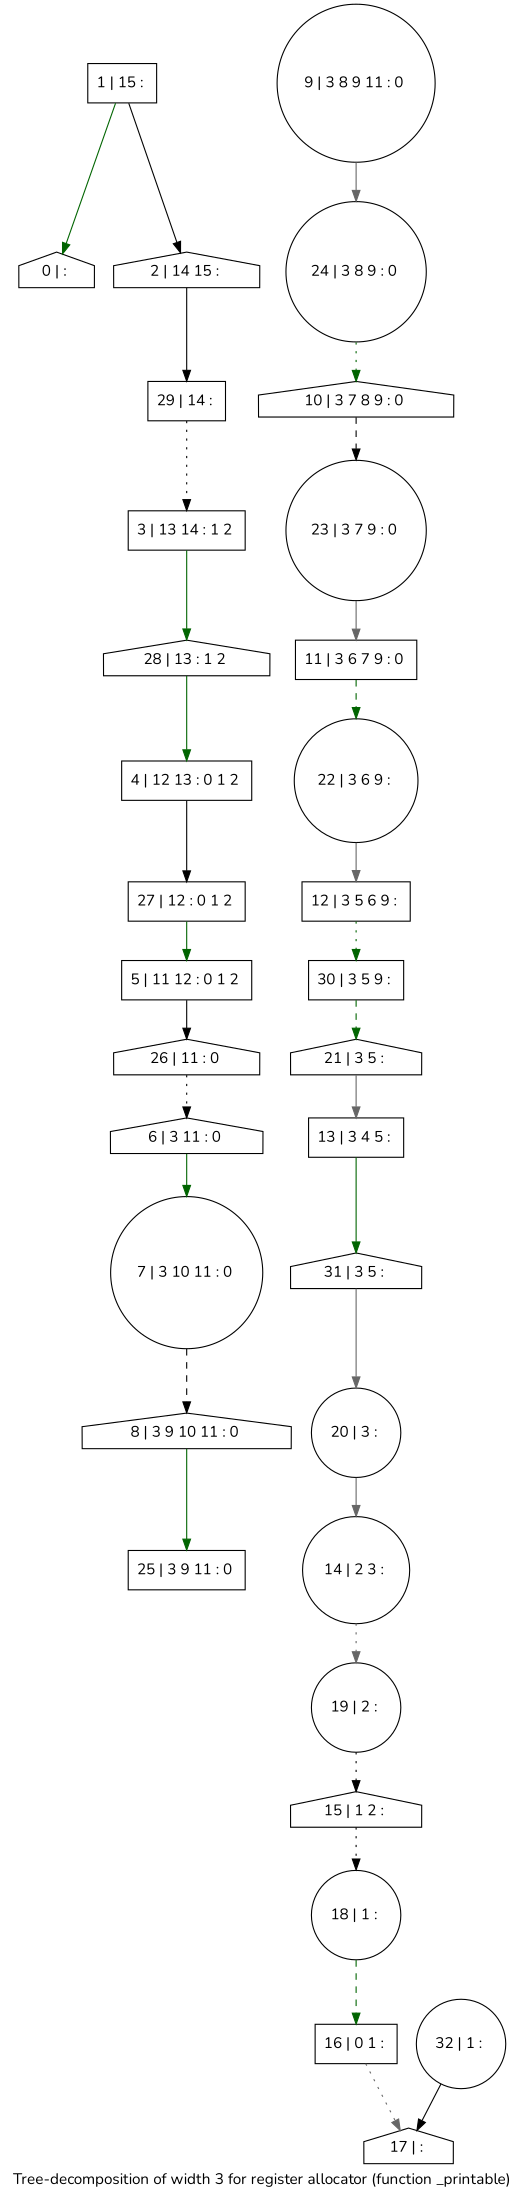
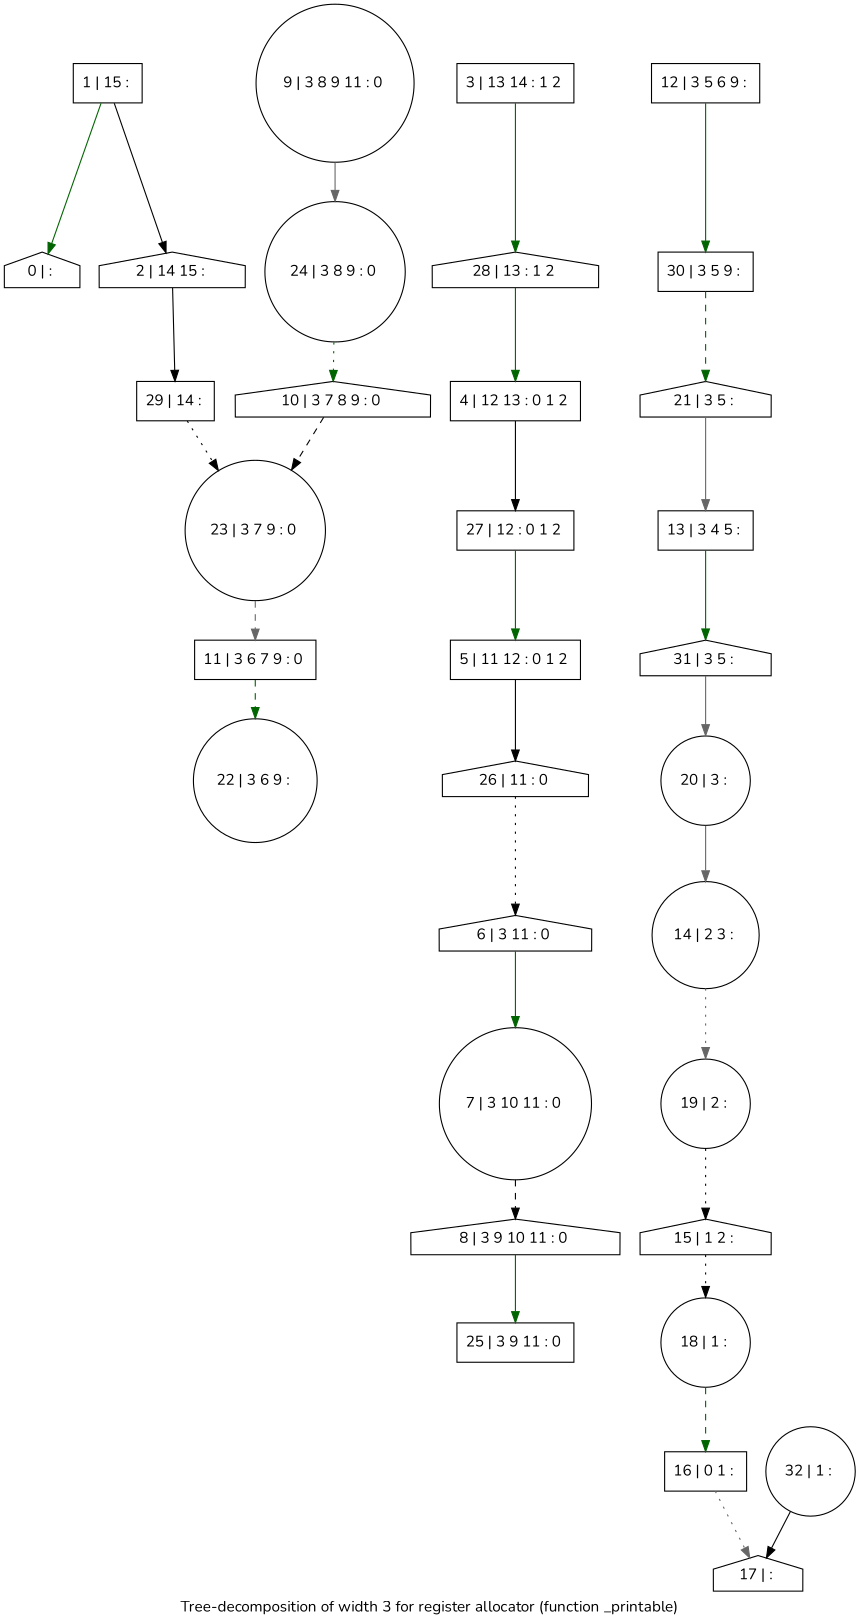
(187, 460) -> (200, 441)
(356, 615) -> (255, 615)
(356, 857) -> none
(356, 935) -> (706, 172)
